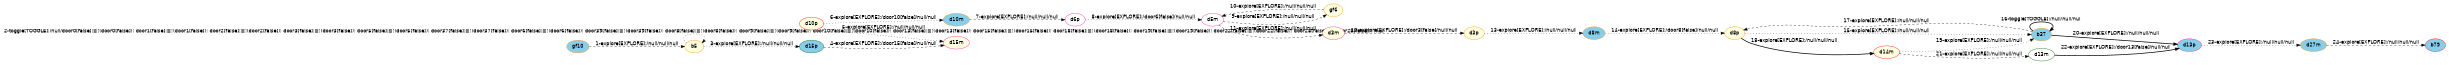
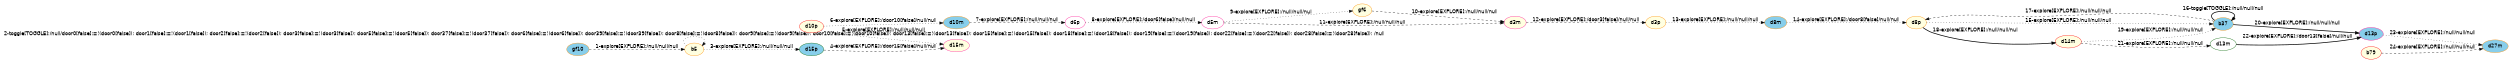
(1274, 10) -> (1436, 16)
(1274, 24) -> (1286, 16)
(2374, 45) -> (2430, 53)
(2435, 45) -> (2371, 53)
